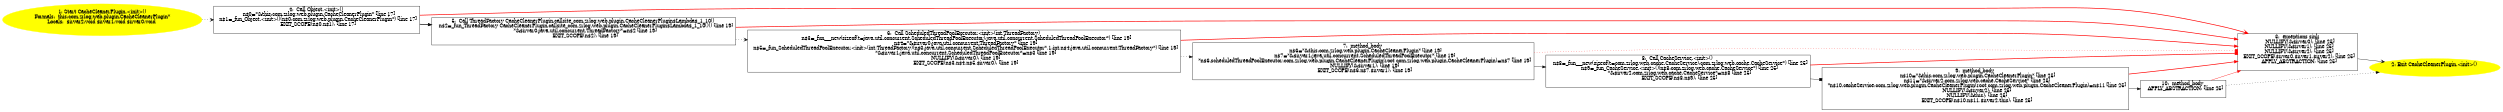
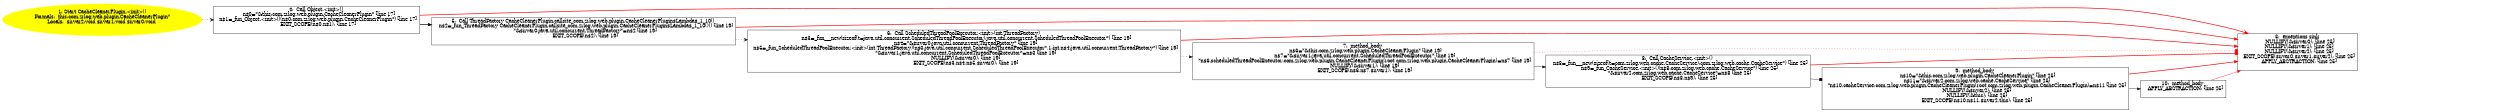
(2435, 68) -> none
